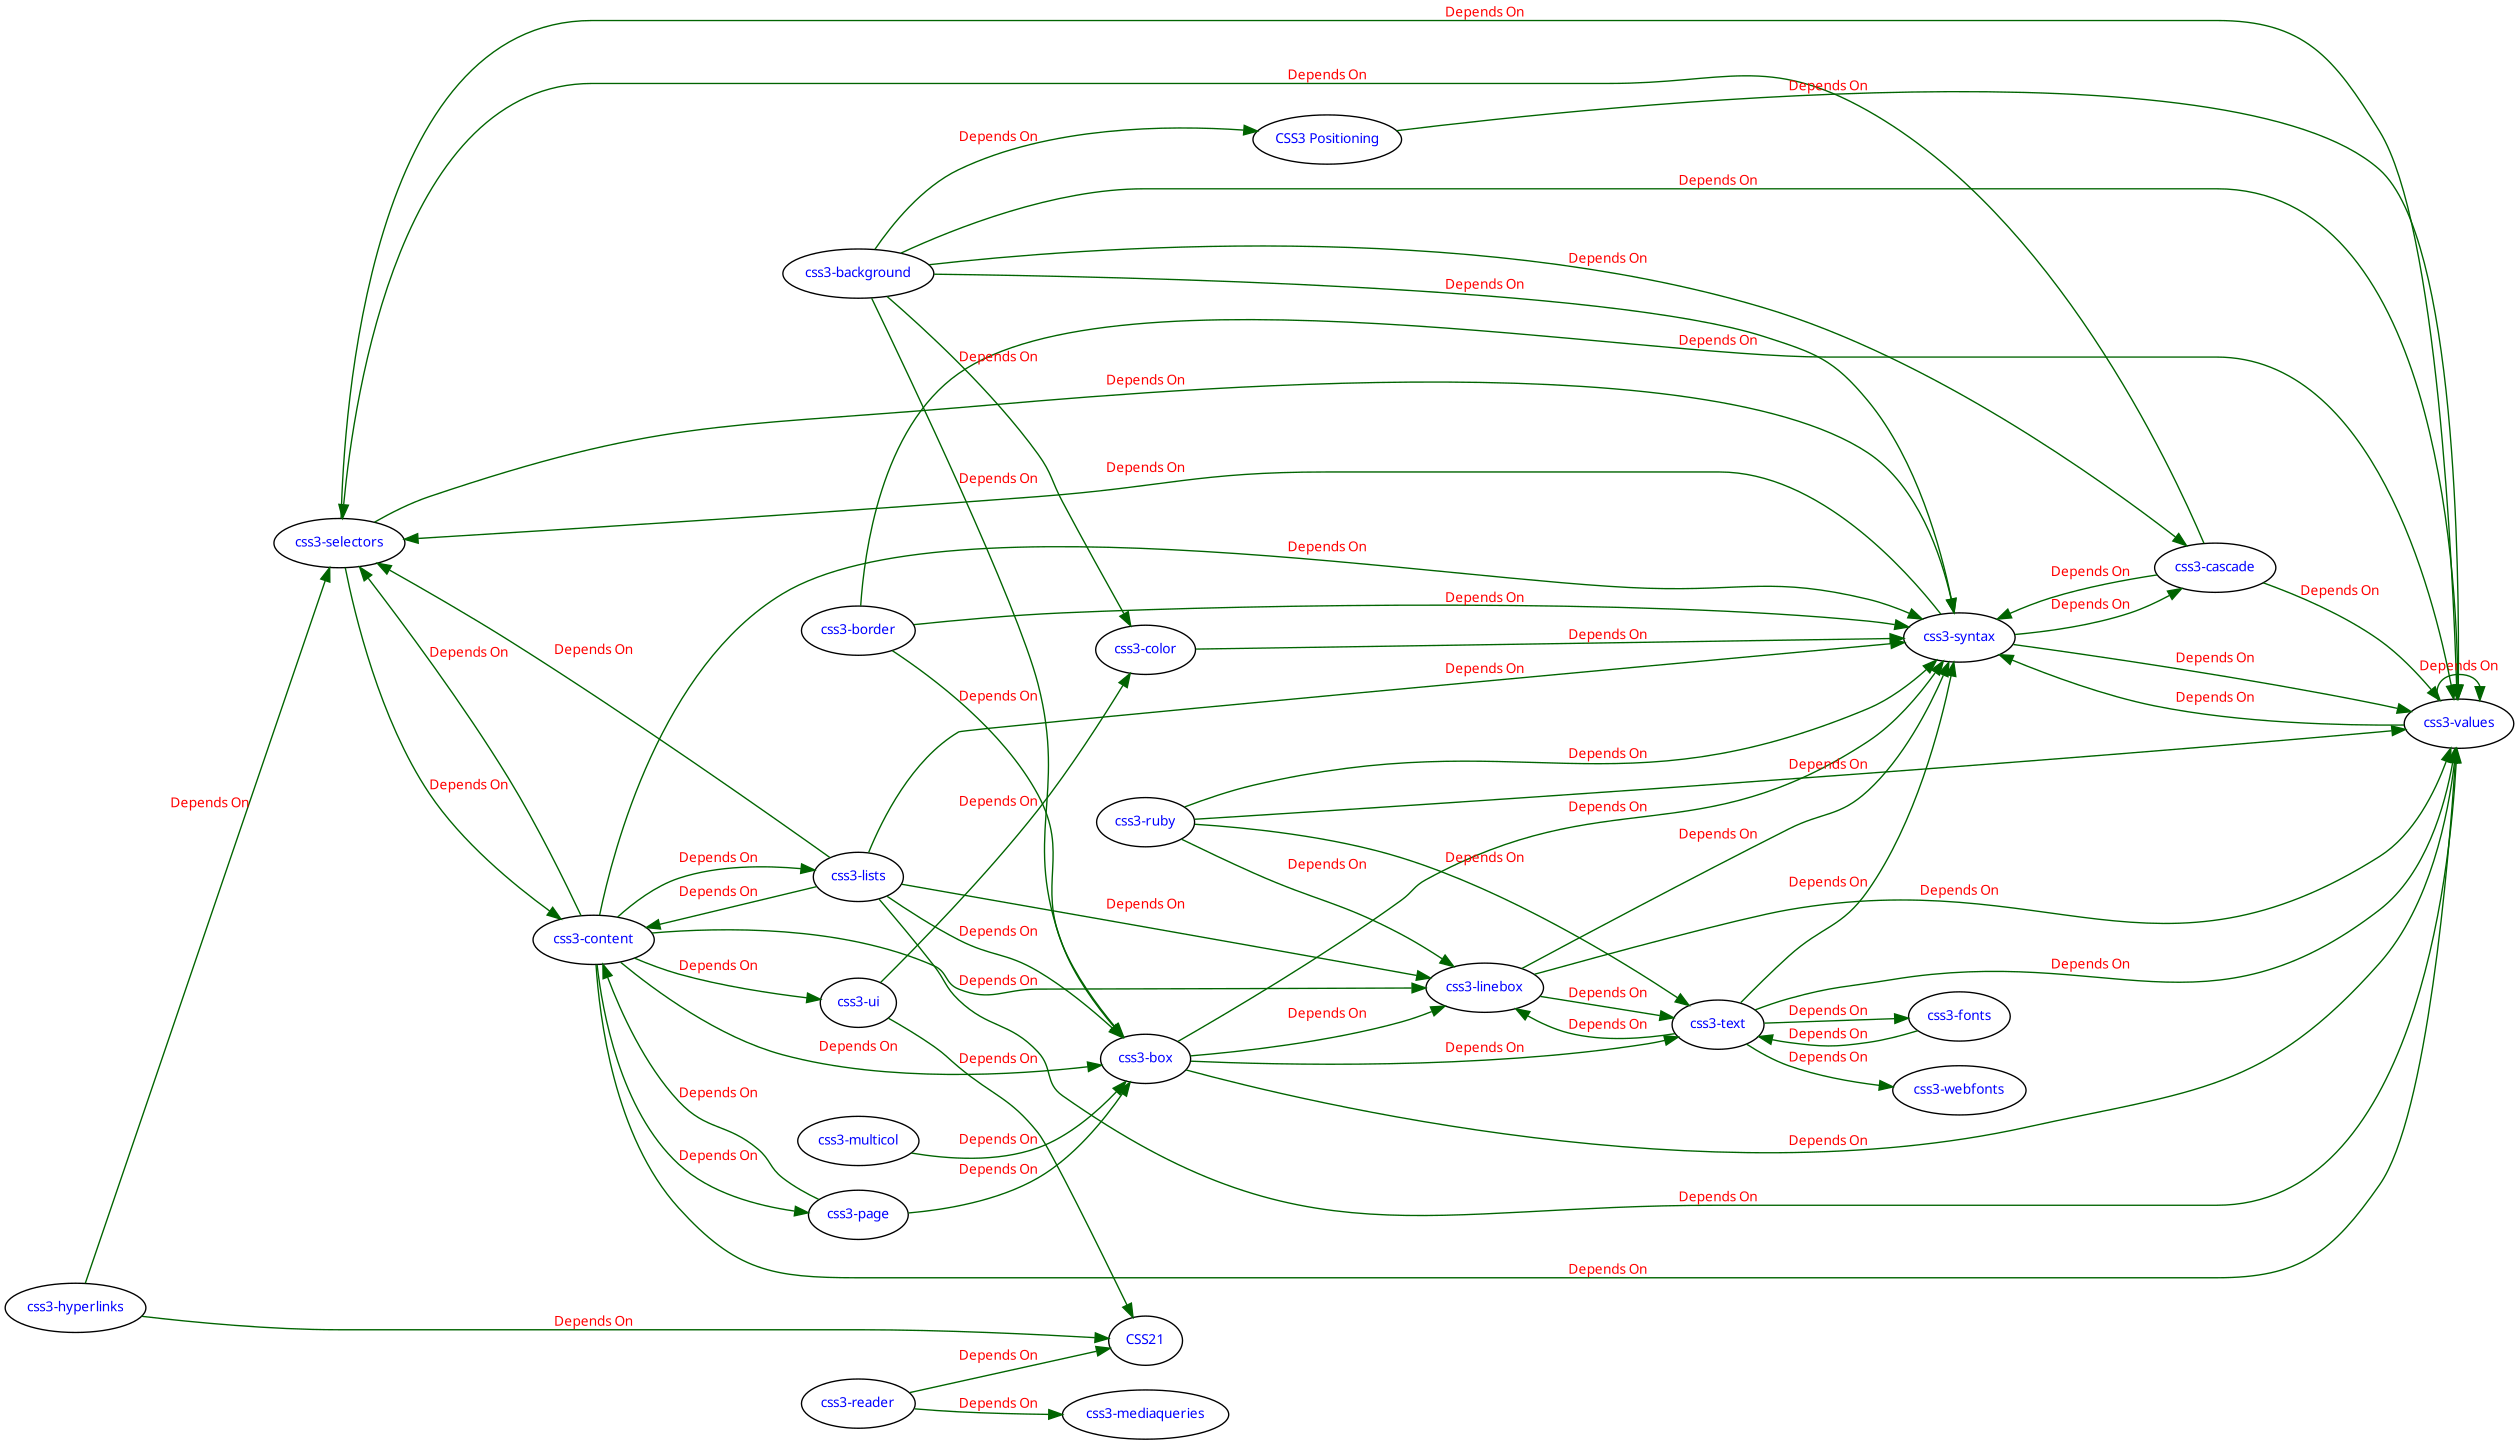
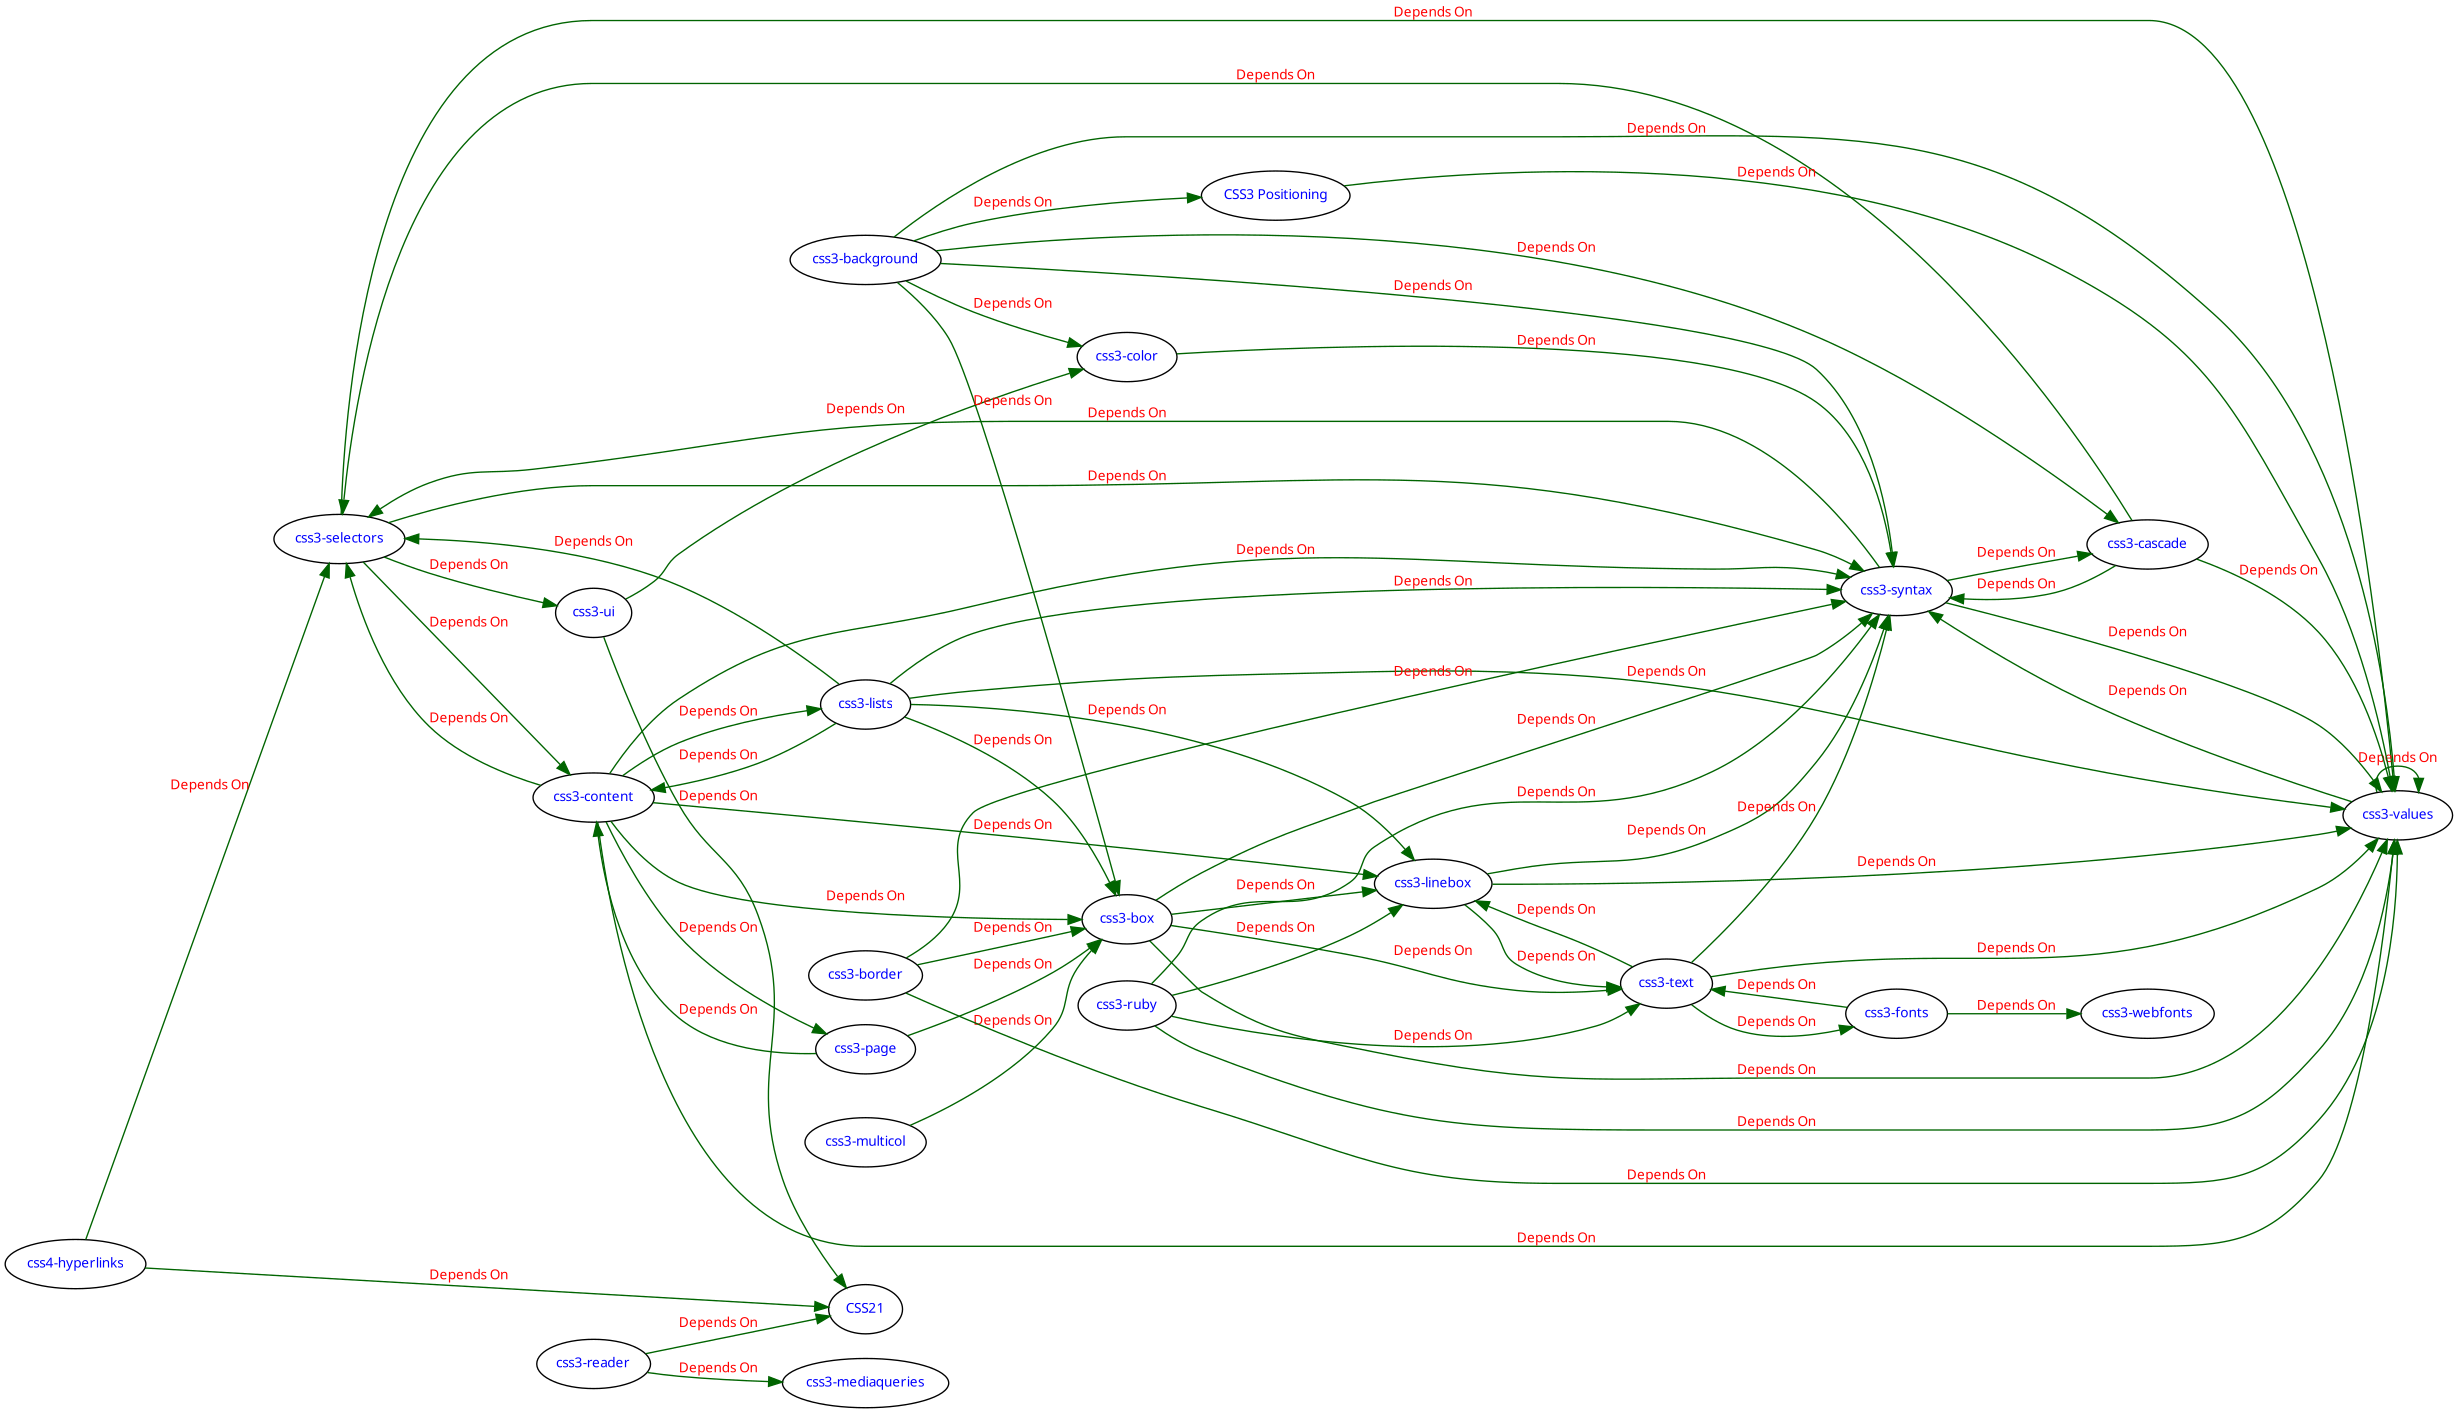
(719, 984) -> (463, 583)
(1810, 1072) -> (2007, 1014)
(76, 1308) -> (76, 1264)
